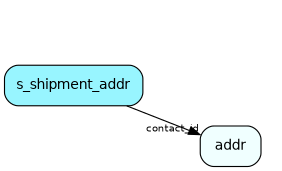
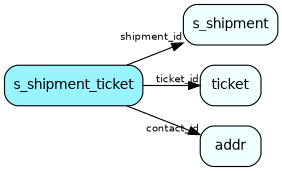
none -> (231, 25)
(74, 86) -> (74, 86)
none -> (231, 86)
